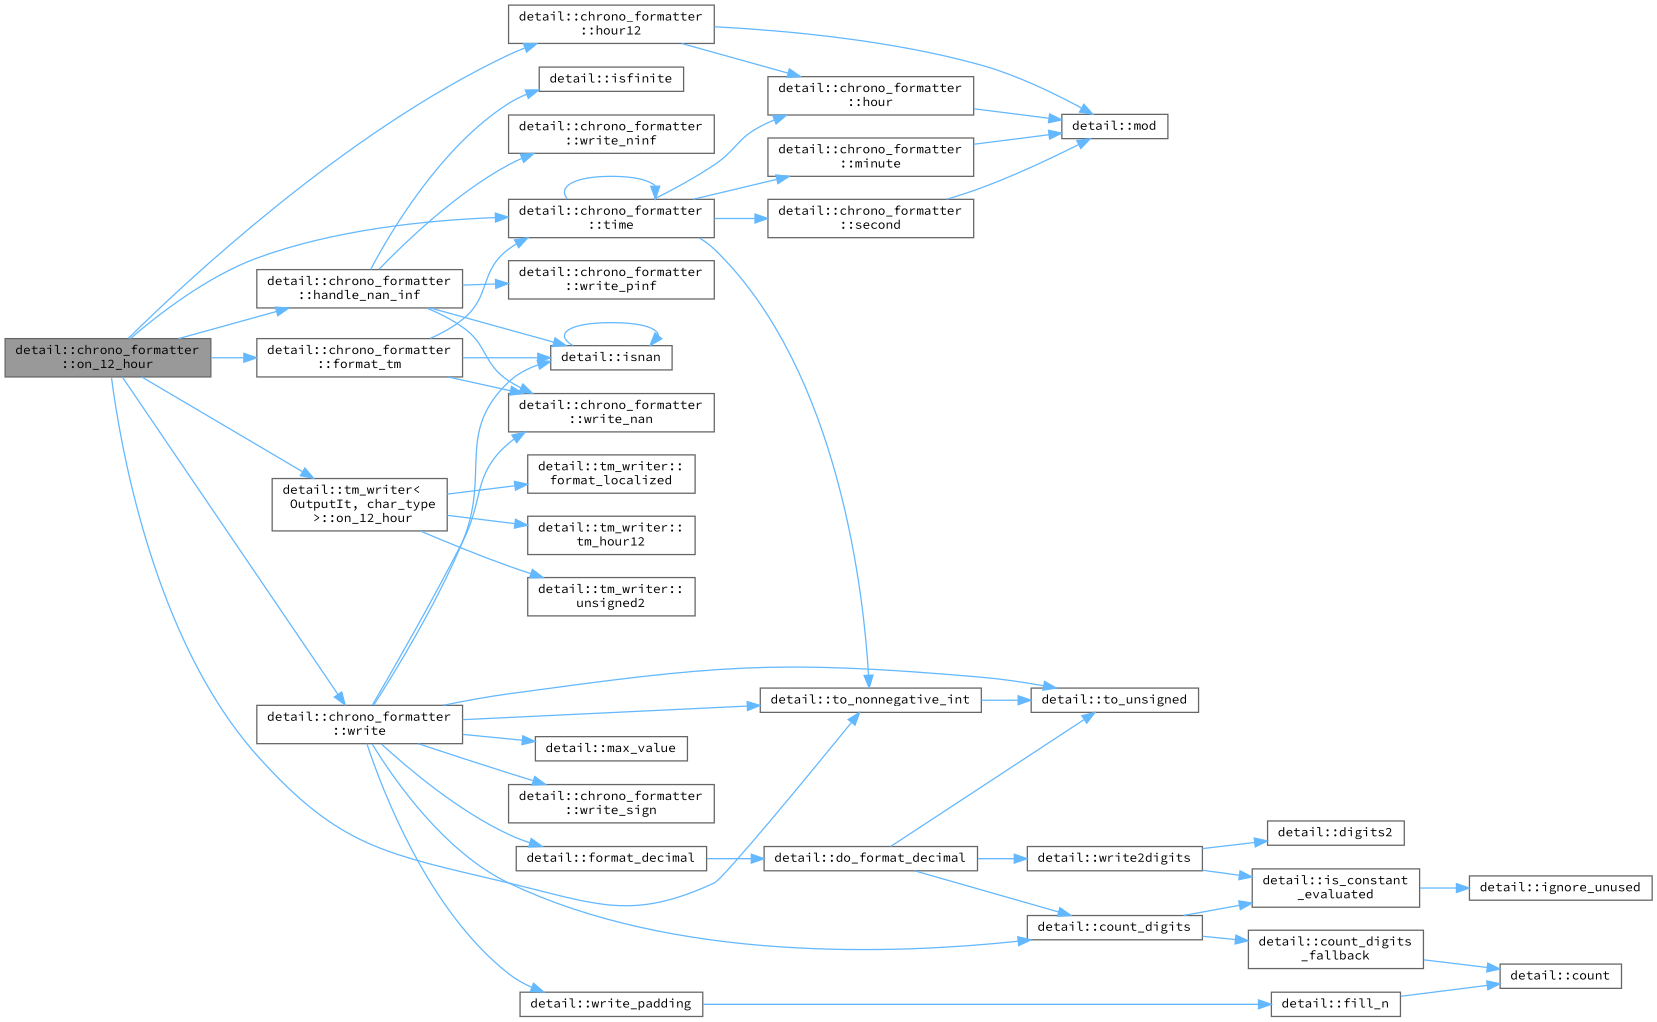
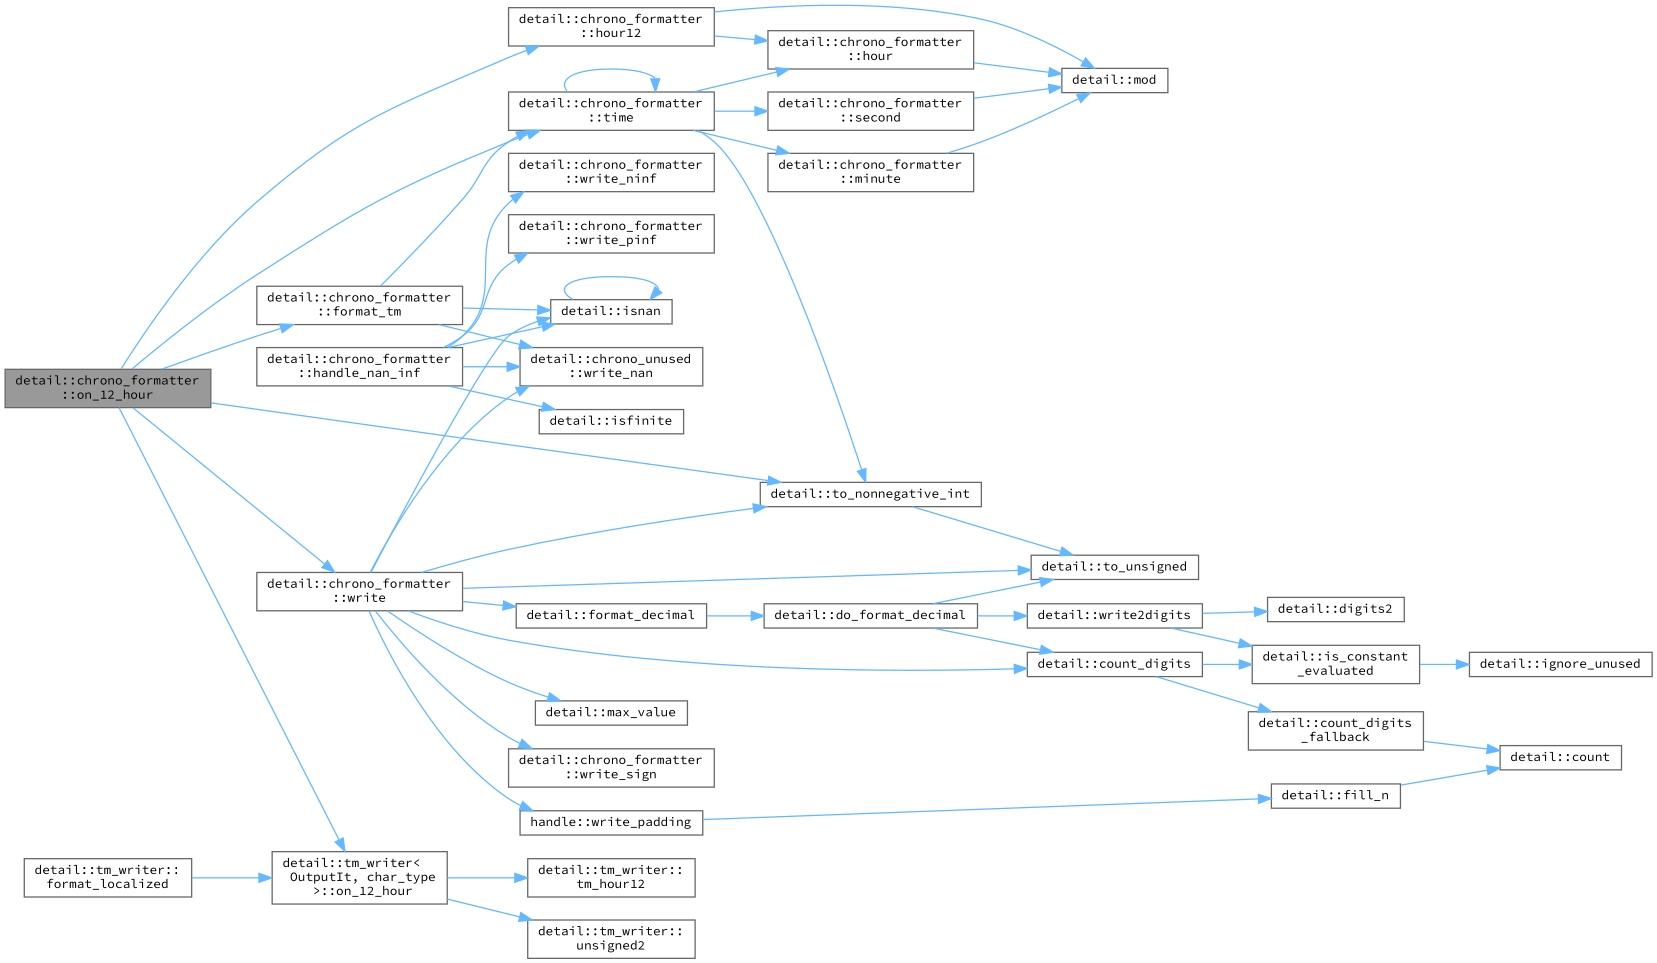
(228, 325) -> none
(611, 413) -> (611, 367)
(490, 489) -> (225, 878)
(611, 1004) -> (611, 823)
